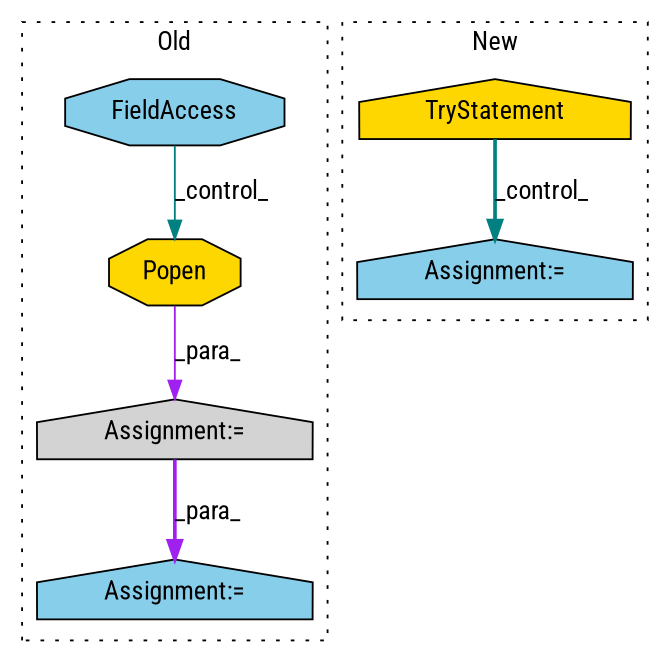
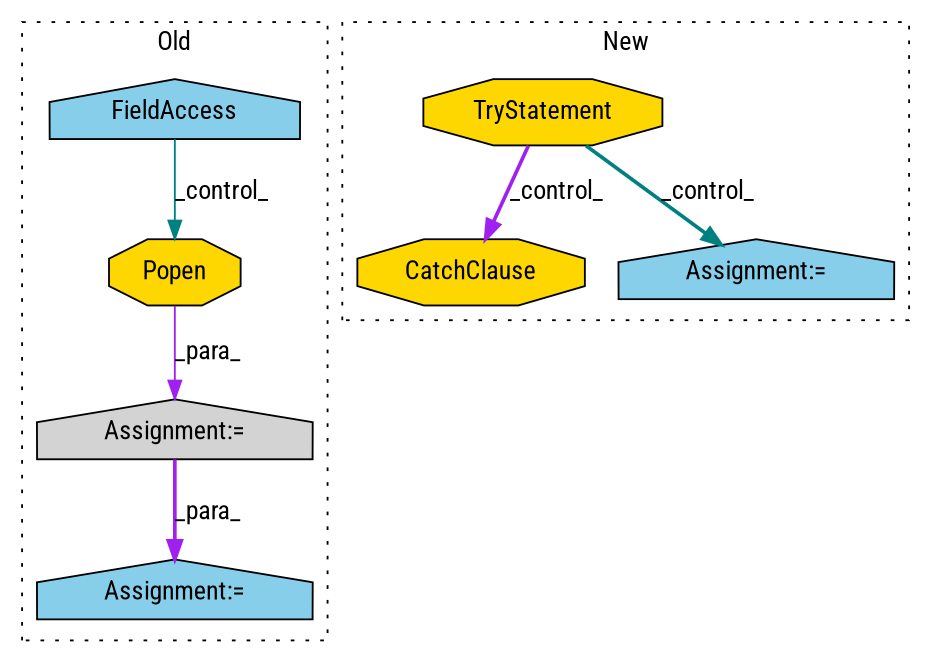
(175, 112) -> (175, 112)
(495, 112) -> (543, 112)
none -> (471, 272)
